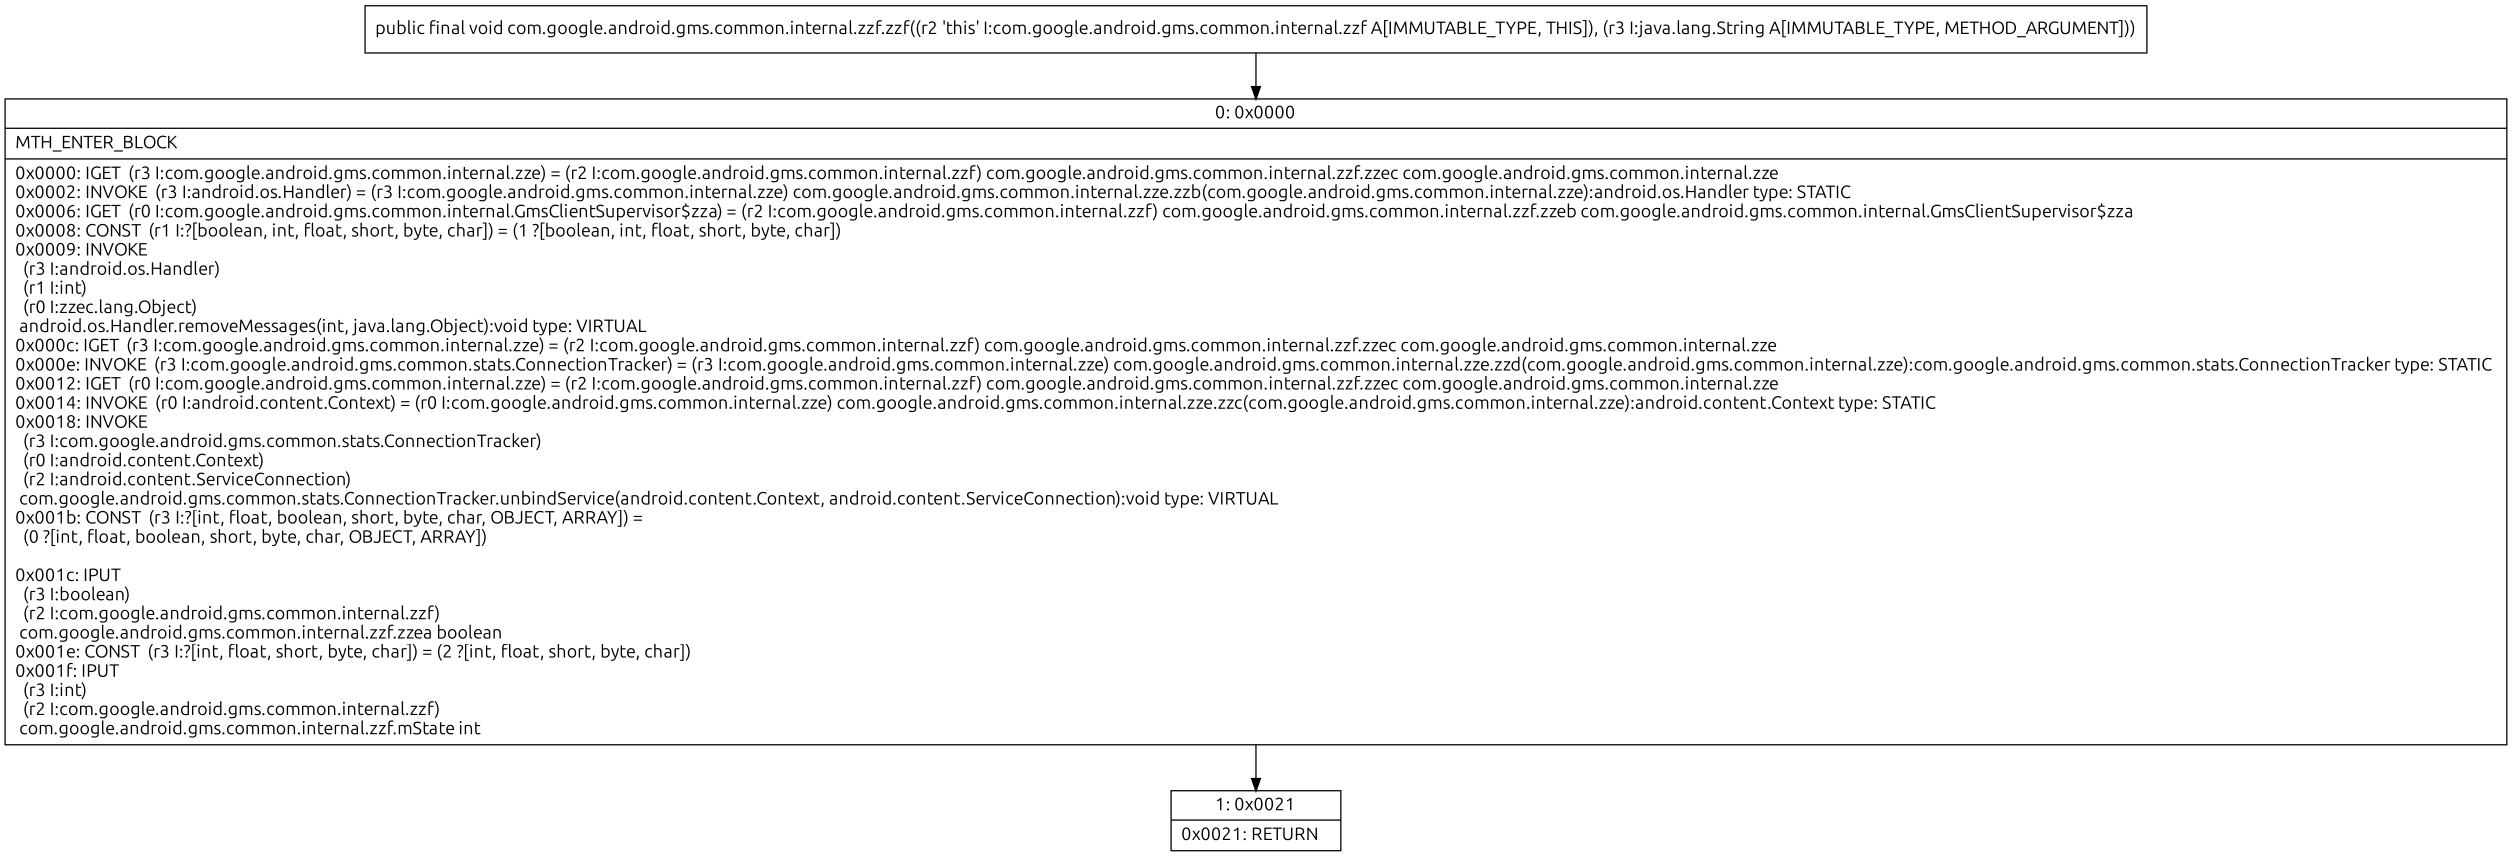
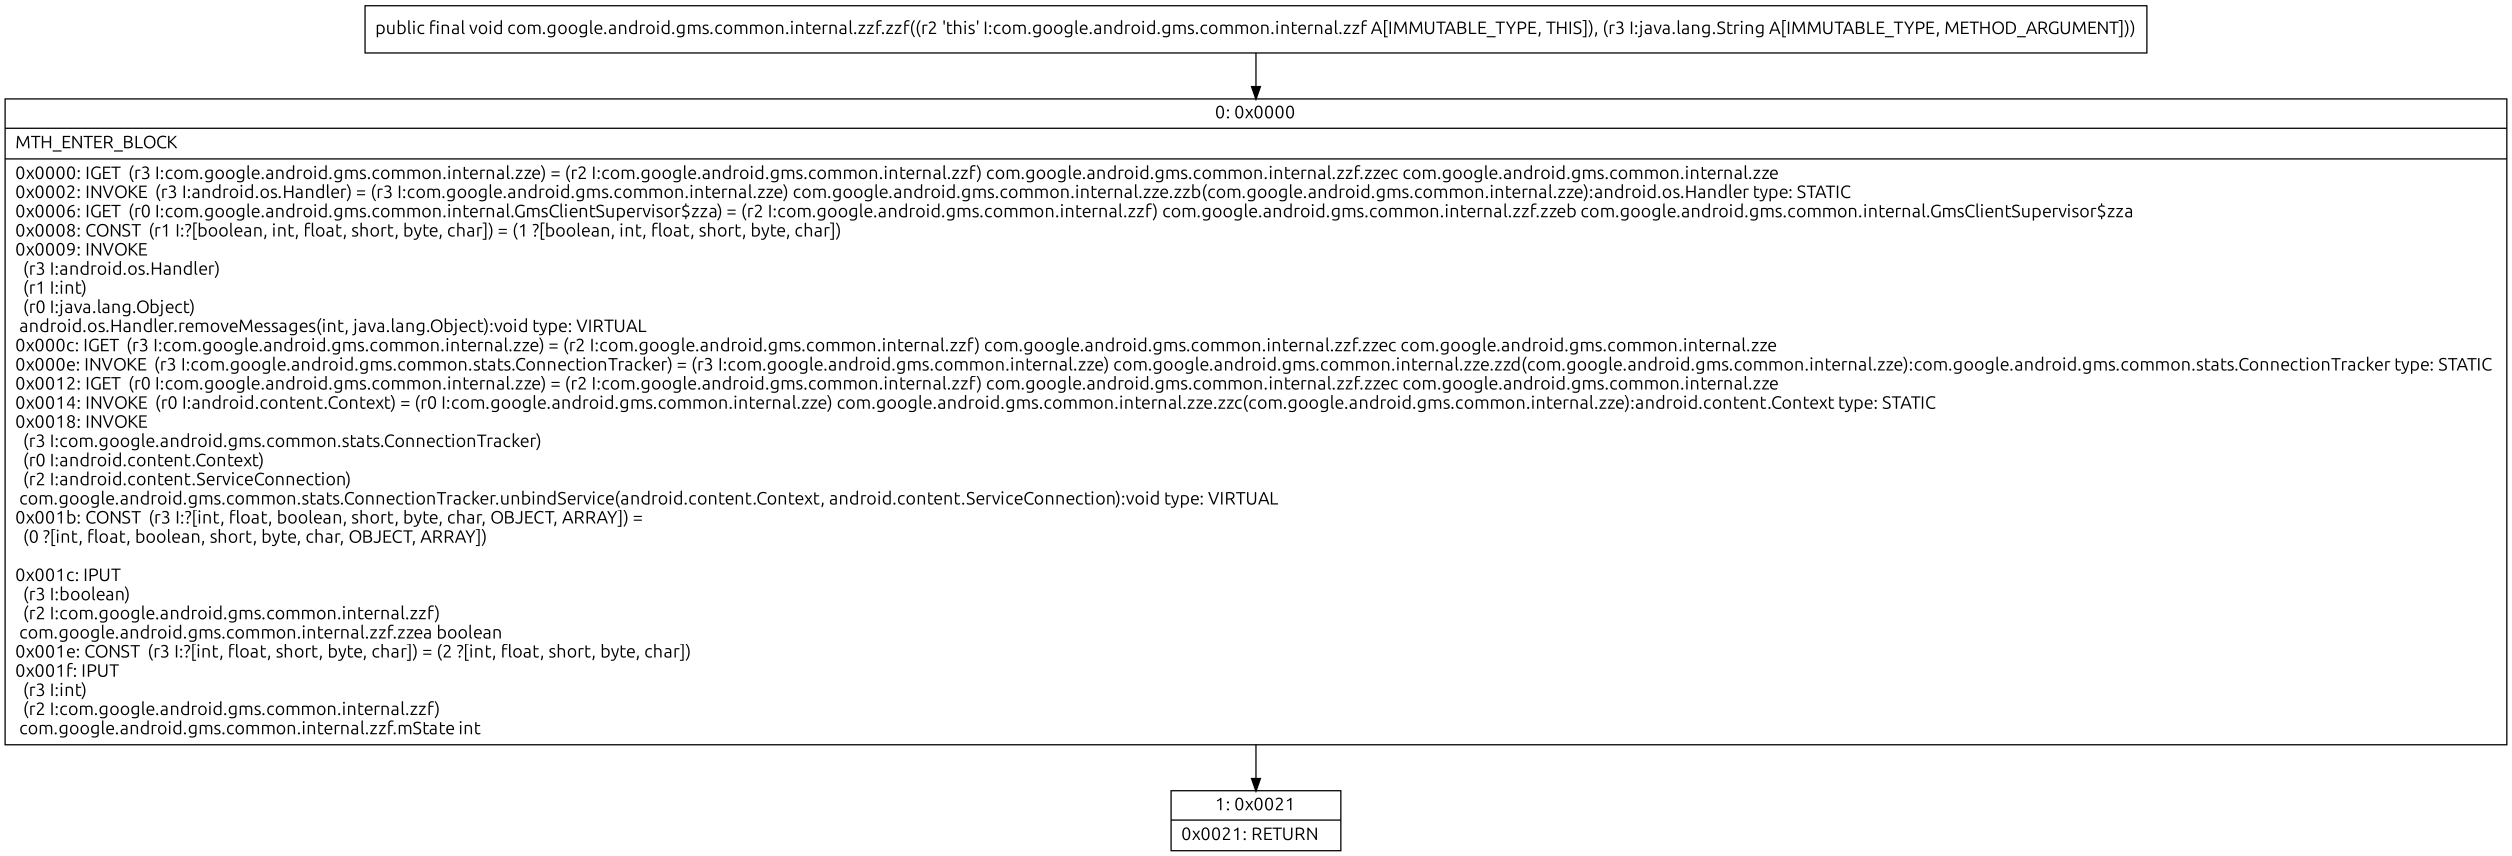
(107, 308) -> (106, 308)
